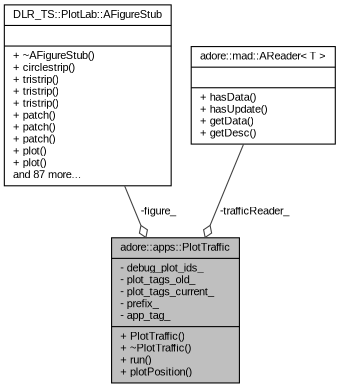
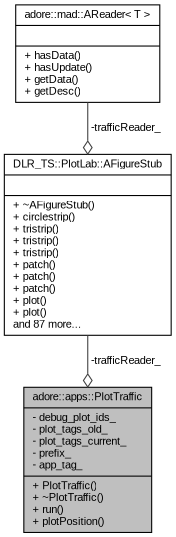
(227, 185) -> (88, 122)
(157, 212) -> (124, 361)
